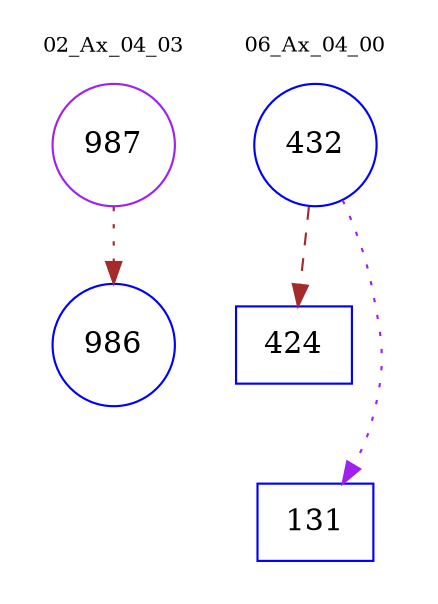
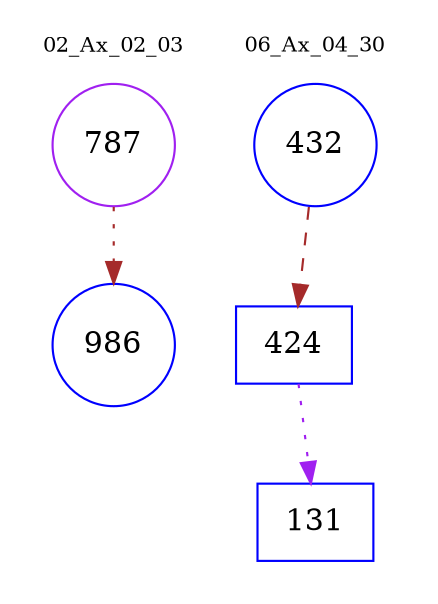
(114, 46) -> (114, 46)
(315, 46) -> (315, 46)
(114, 145) -> (114, 145)
(380, 332) -> (303, 423)
